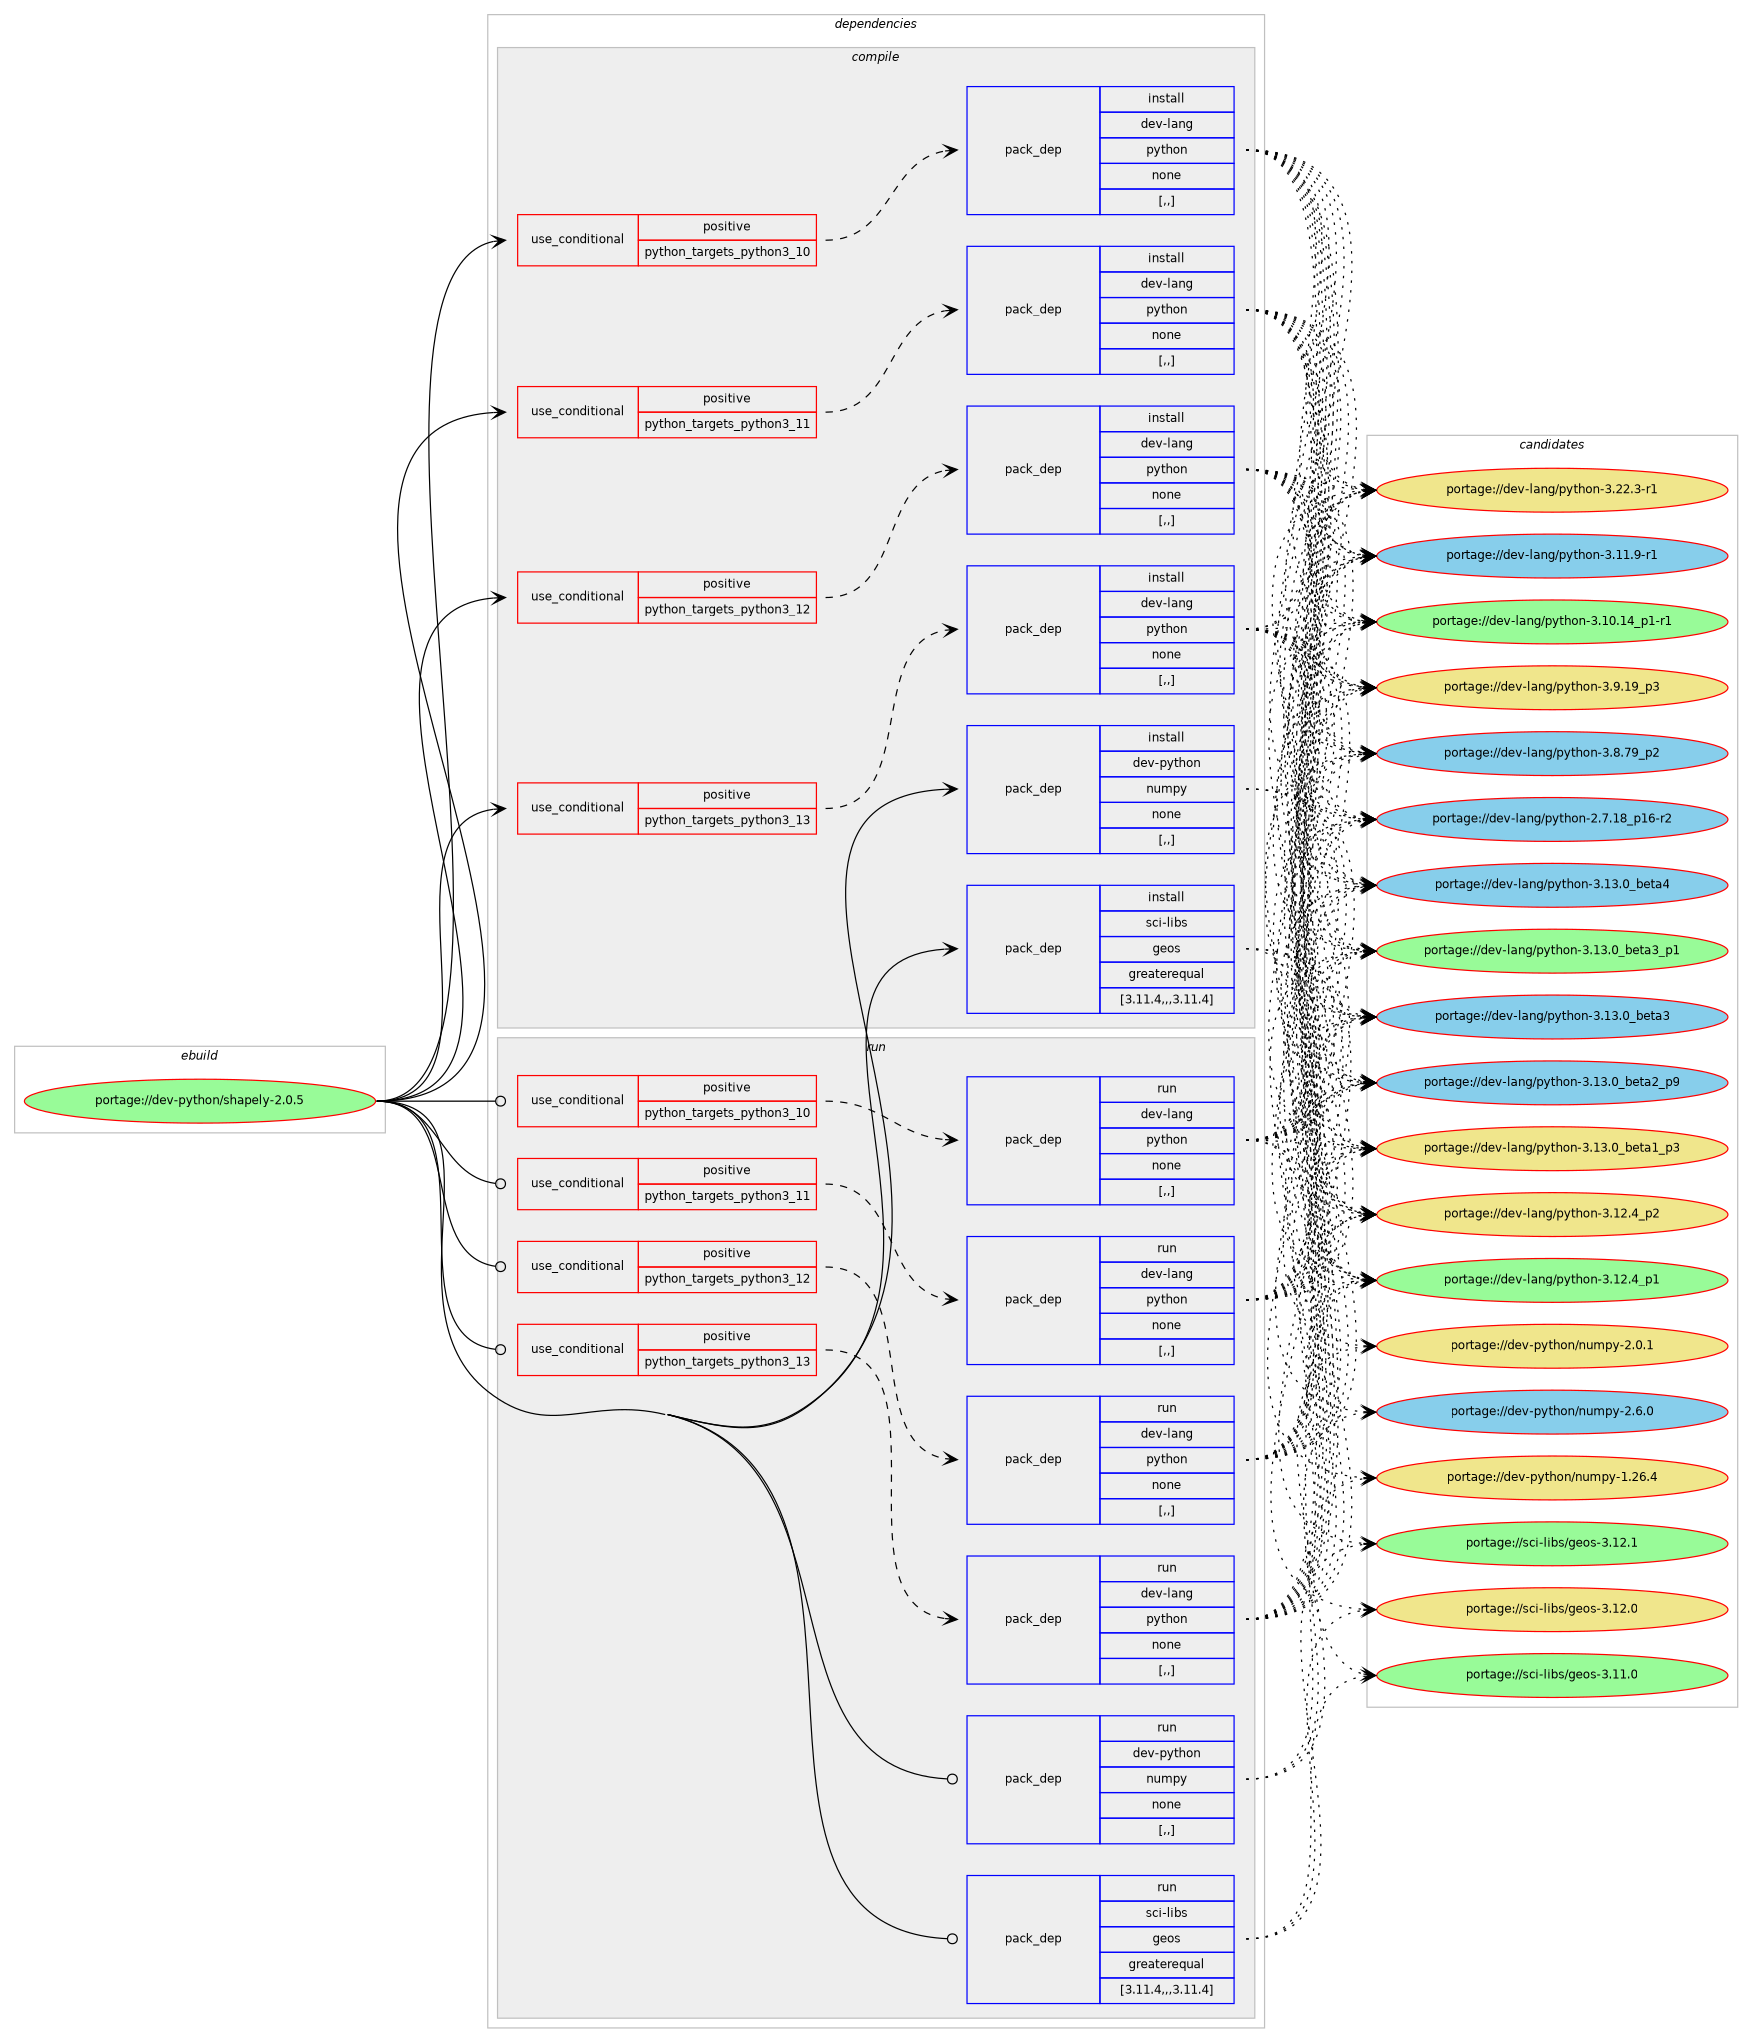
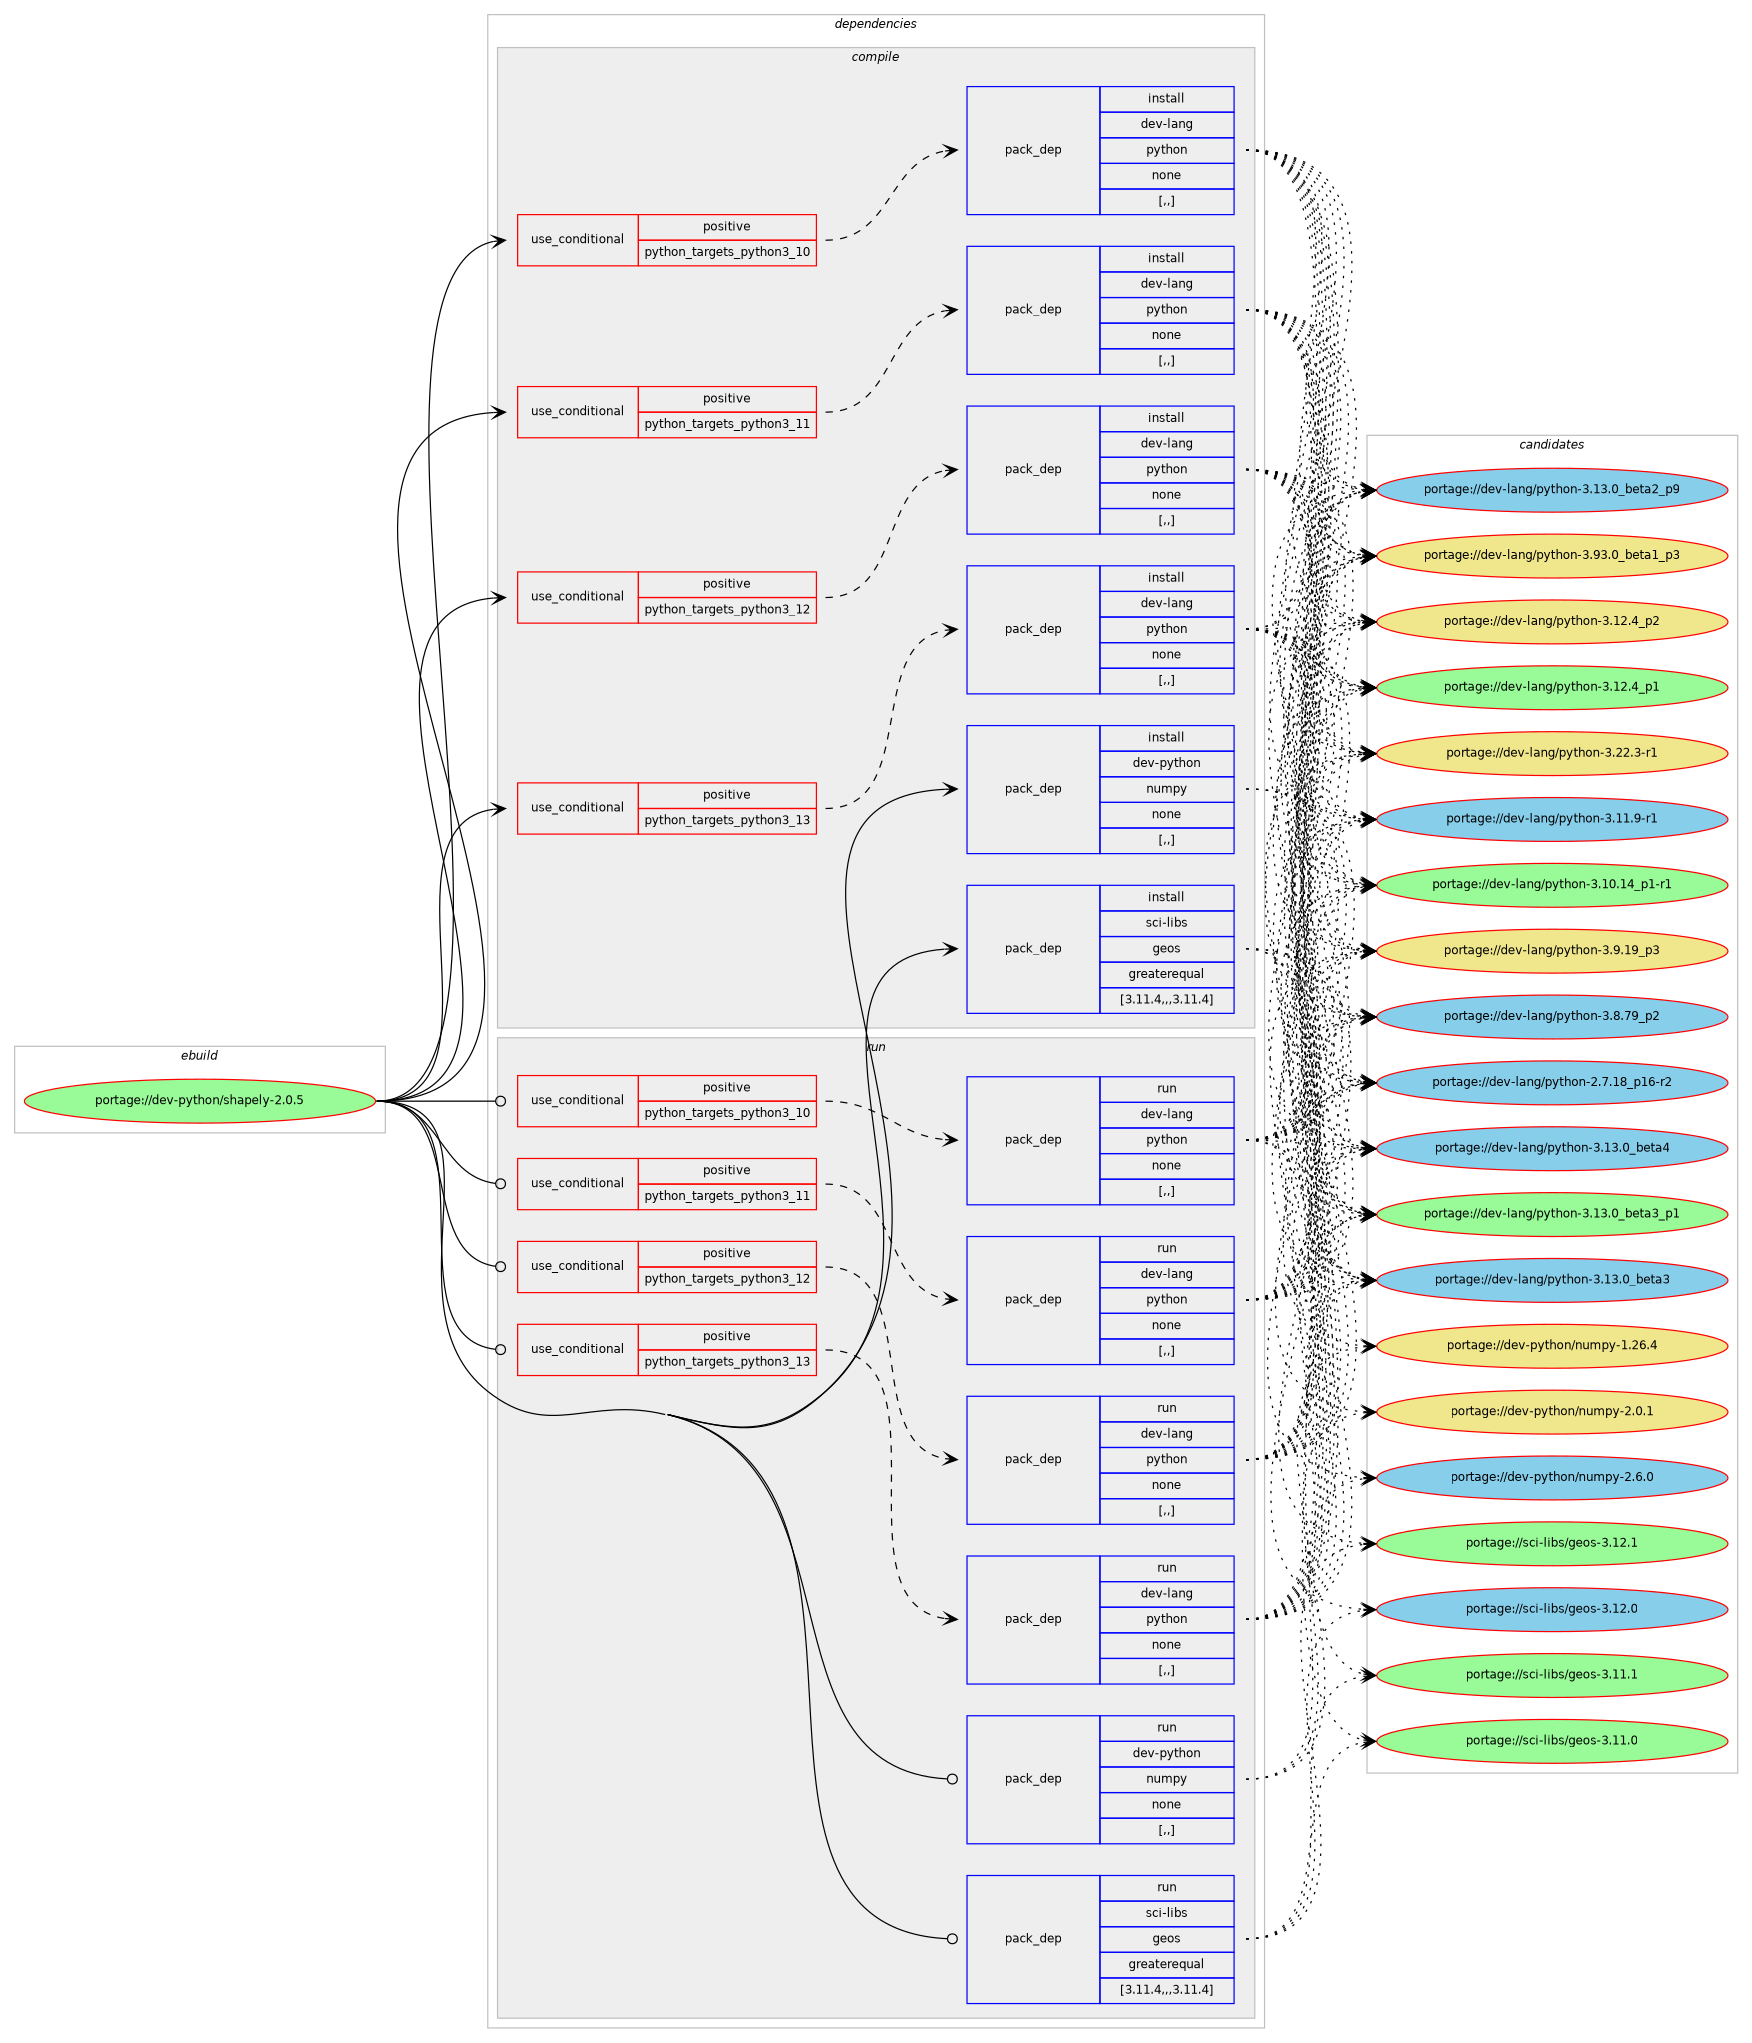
(1552, 1149) -> (1552, 556)
(1552, 1610) -> (1552, 1610)
none -> (1552, 1676)
